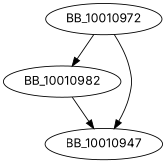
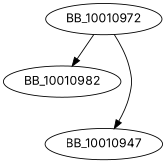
(81, 109) -> none
